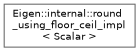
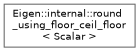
(70, 26) -> (70, 26)
